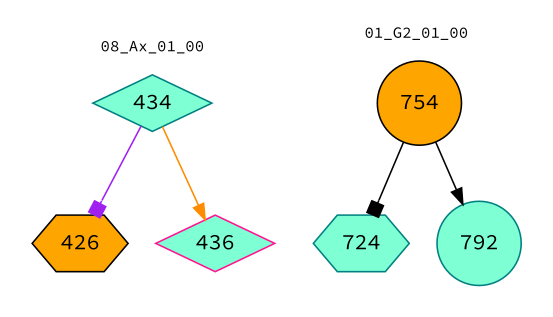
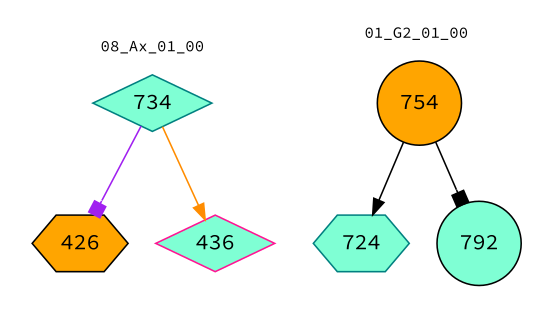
(152, 103) -> (152, 103)
(446, 166) -> (446, 166)
(391, 171) -> (391, 171)
(479, 243) -> (479, 243)
